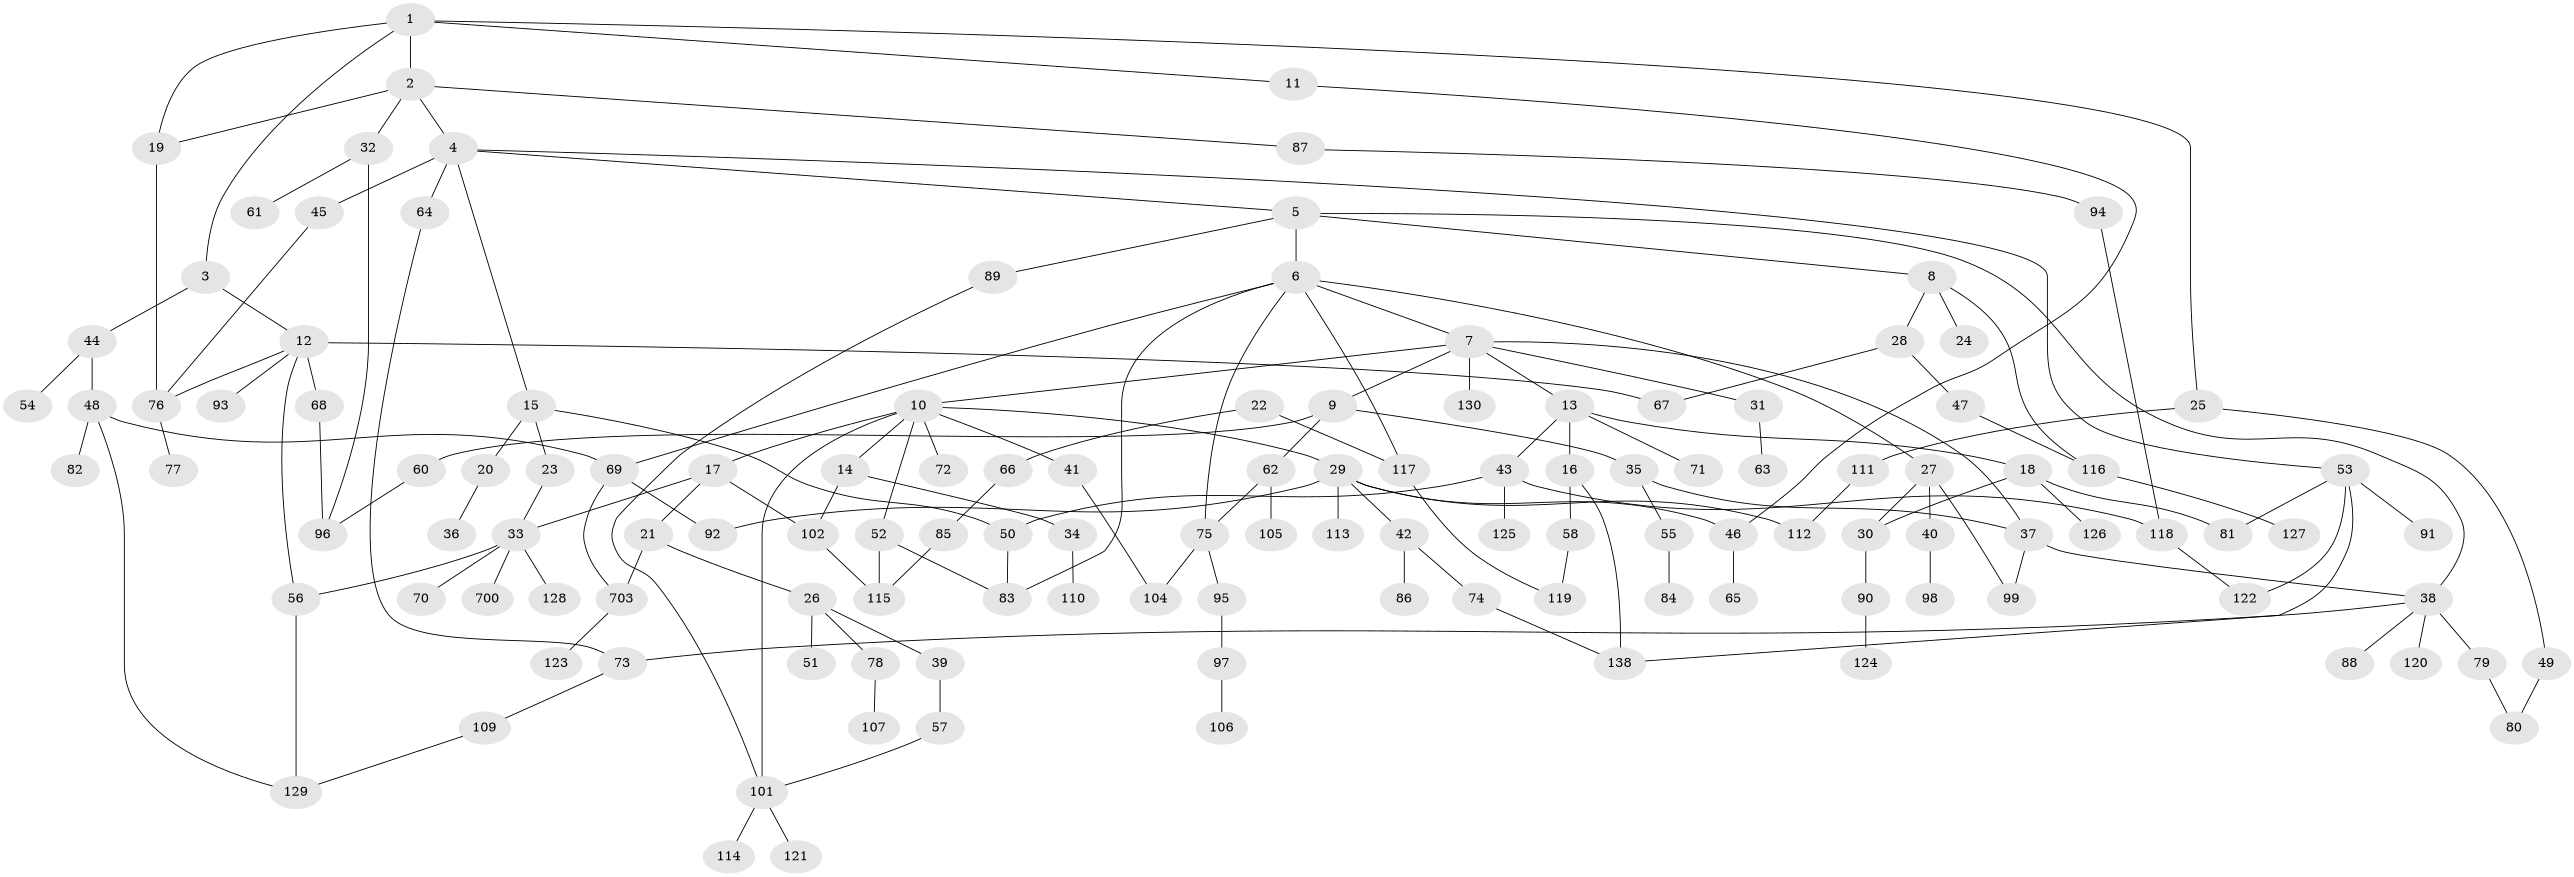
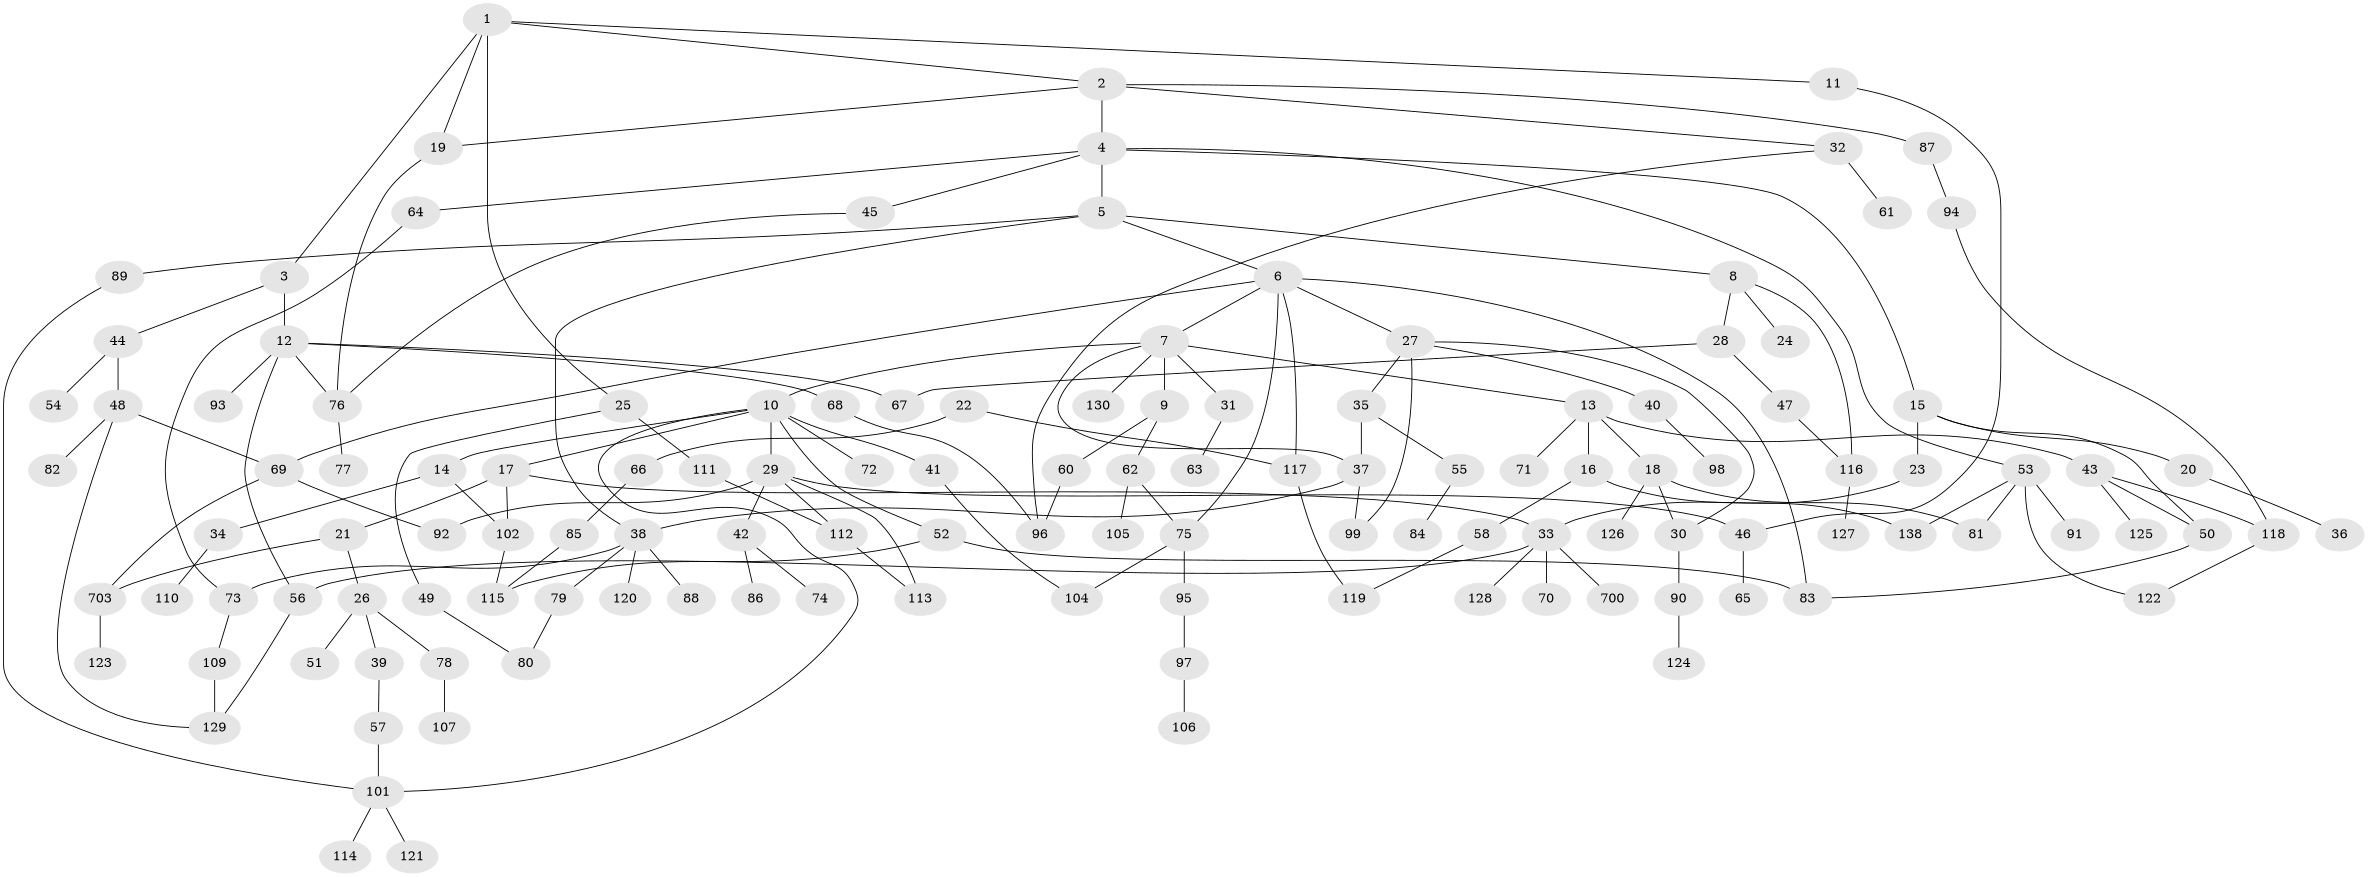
(1487, 431) -> (1389, 369)
none -> (887, 572)
(1535, 626) -> none
